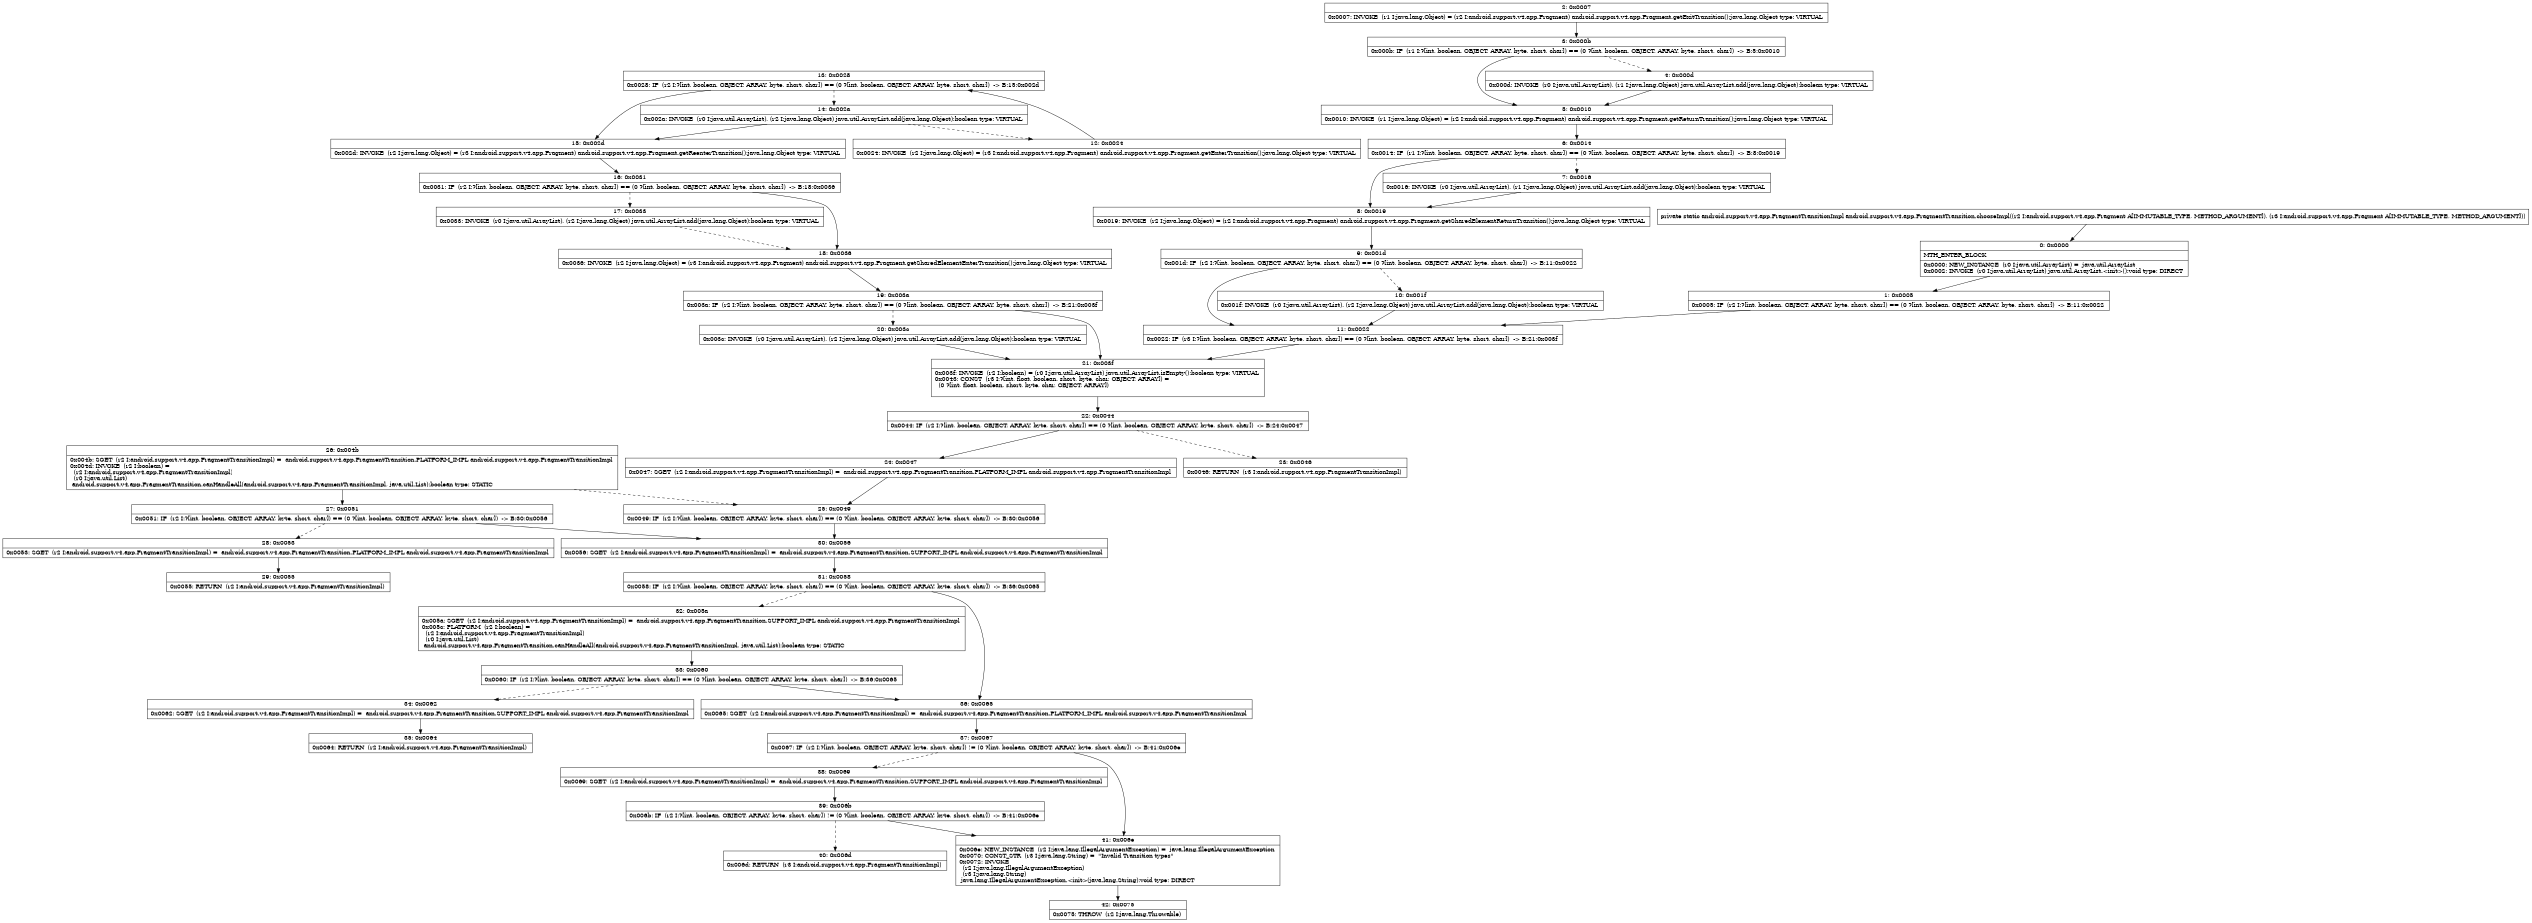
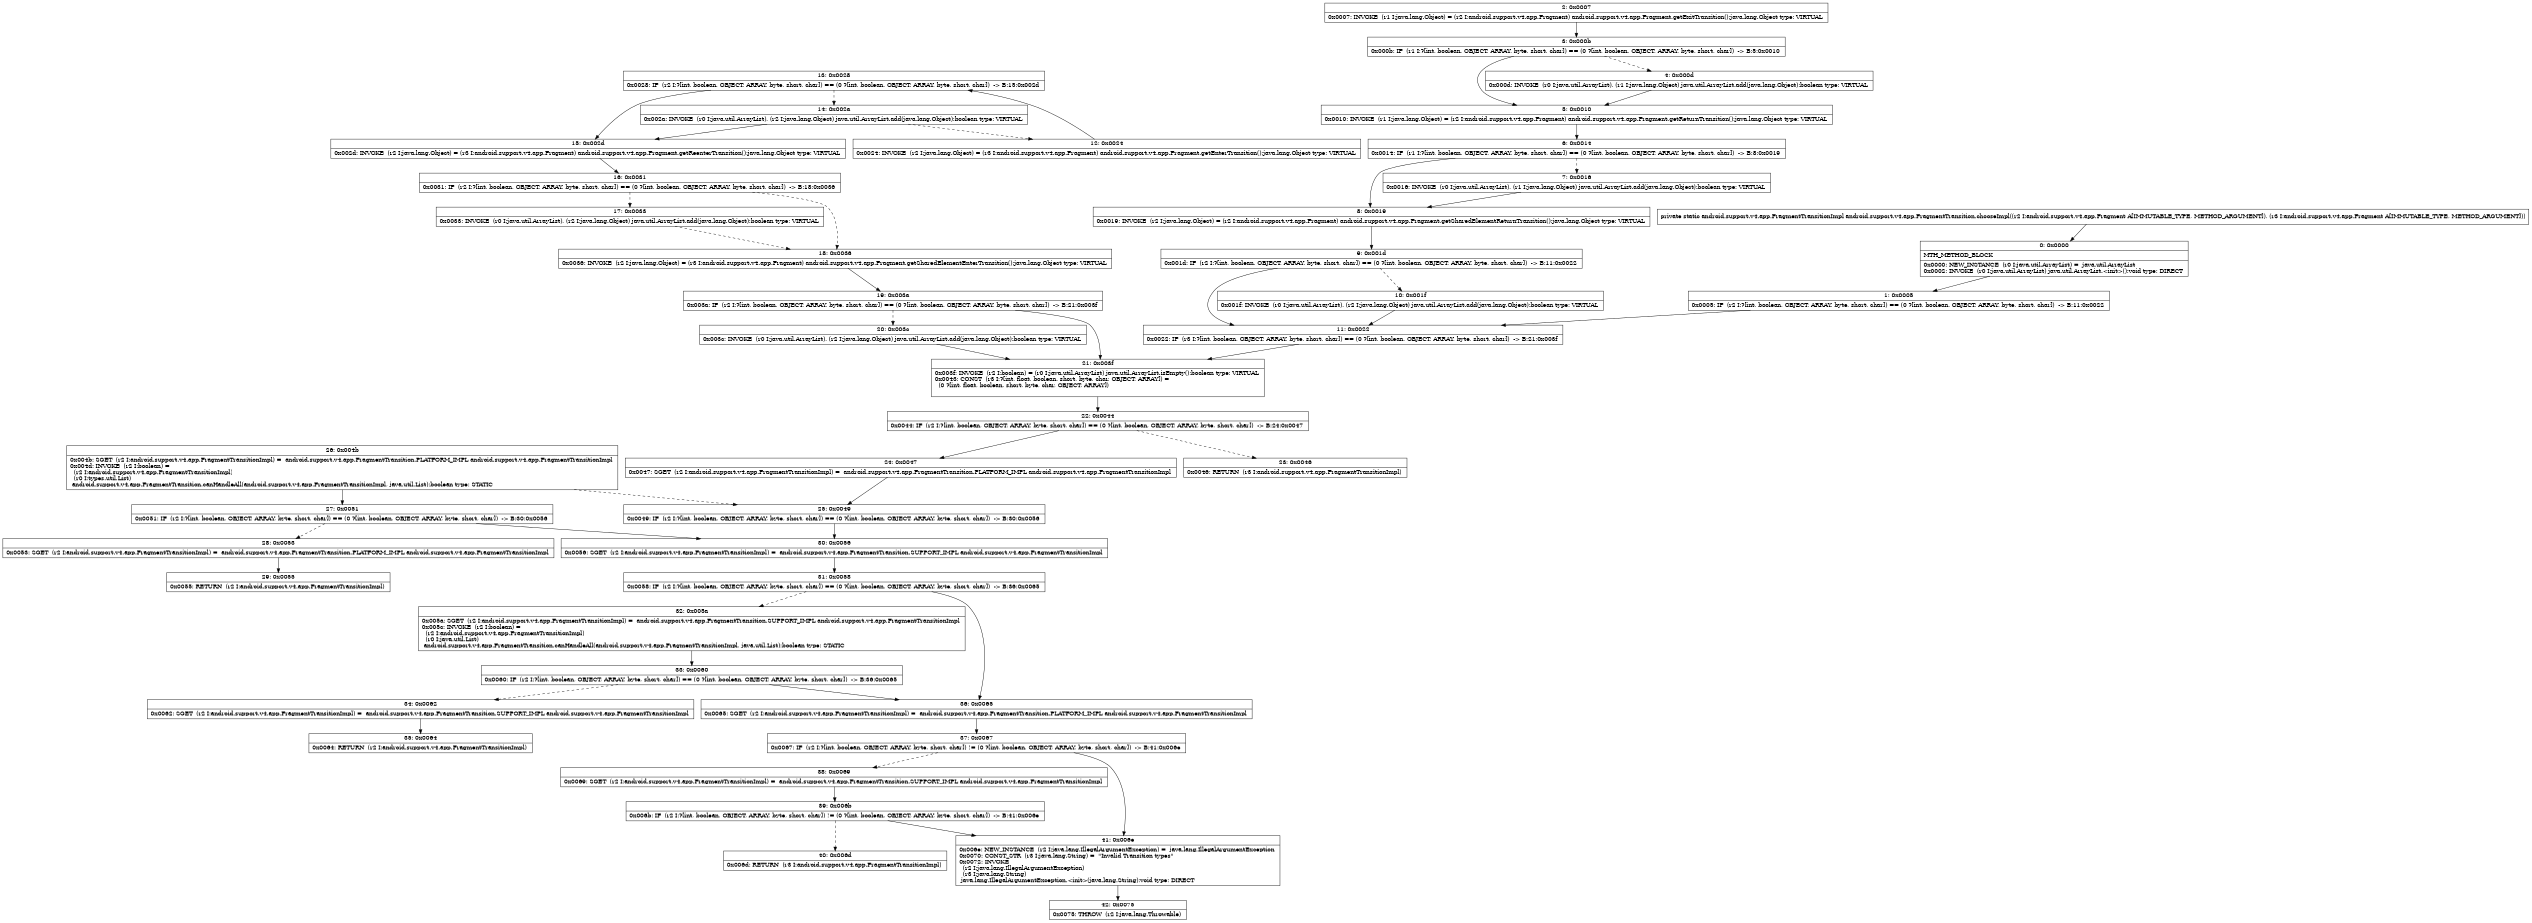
(810, 201) -> (810, 201)
(1955, 255) -> (1958, 255)
(99, 479) -> (101, 479)
(477, 627) -> (472, 627)
